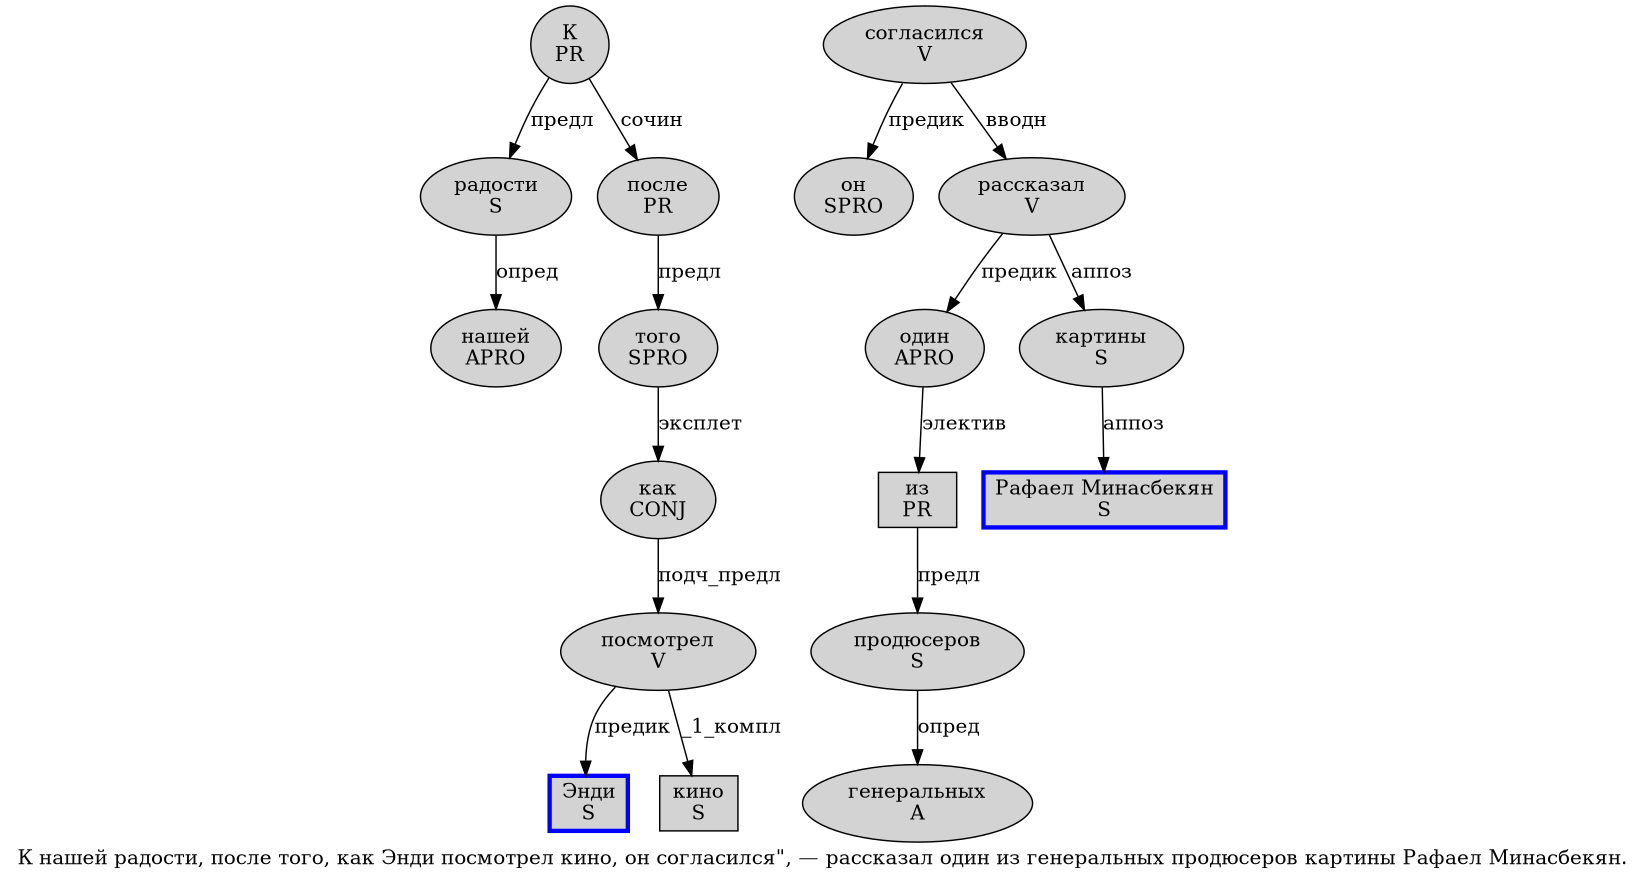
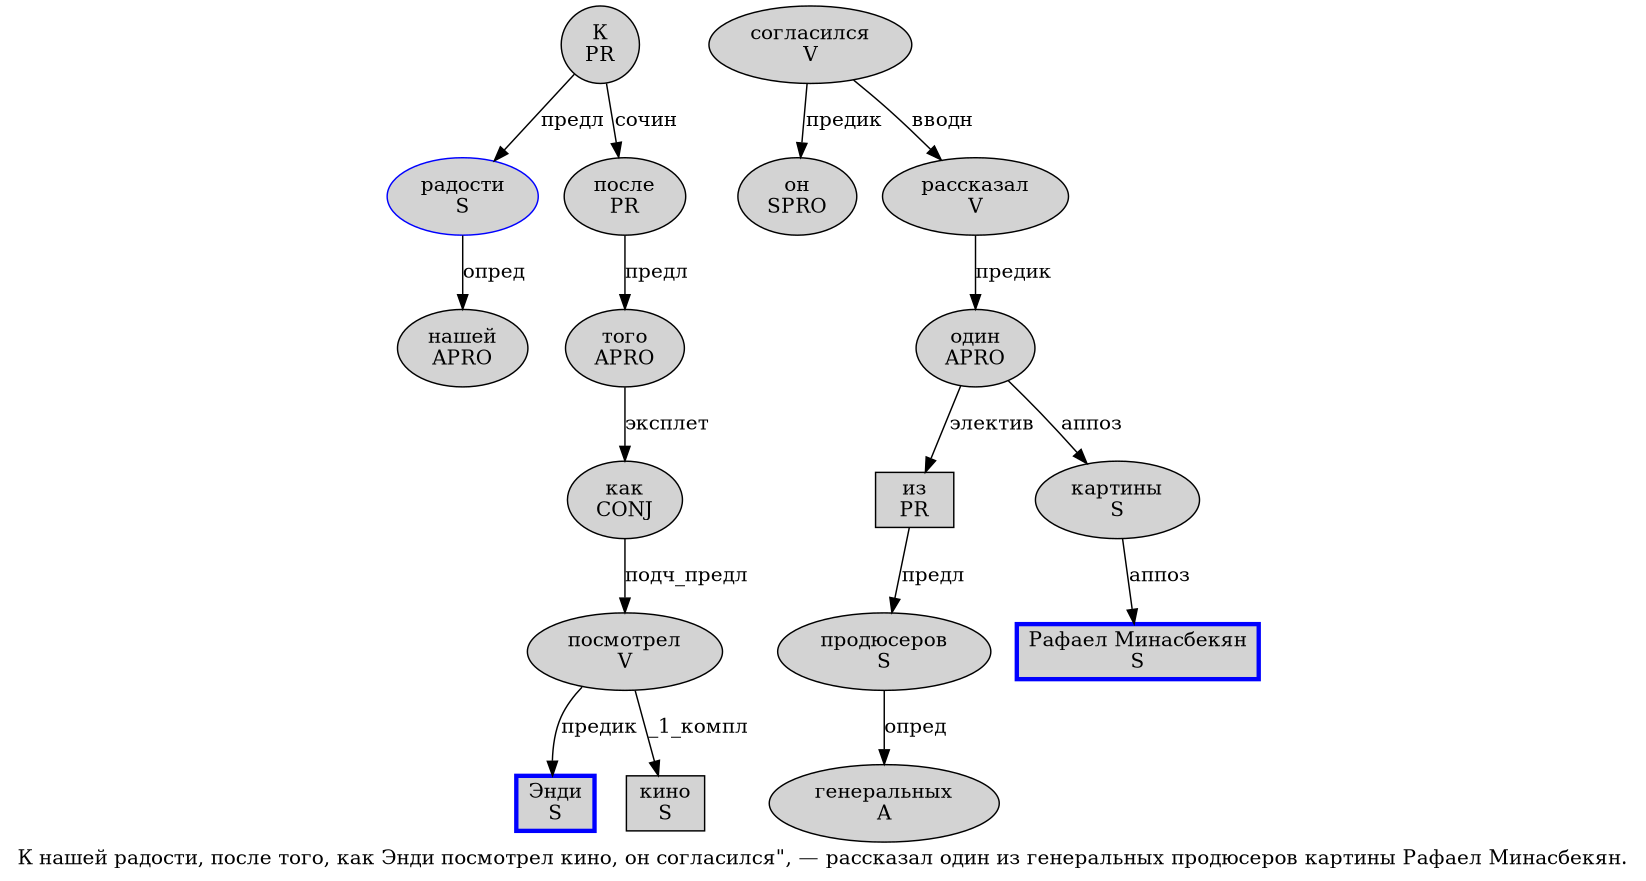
(496, 196) -> (463, 196)
(1064, 266) -> (1043, 416)
(658, 348) -> (625, 348)
